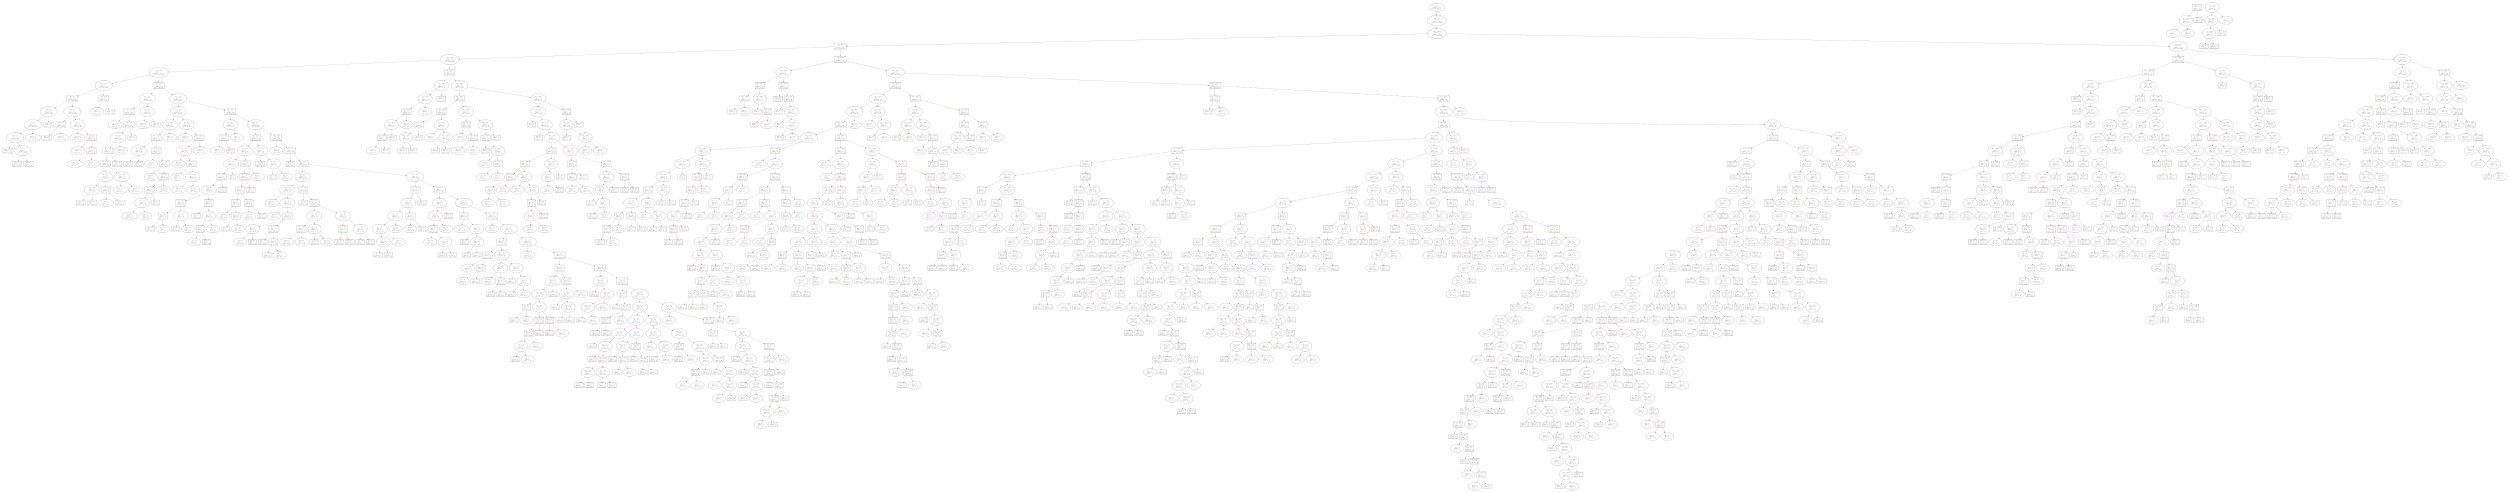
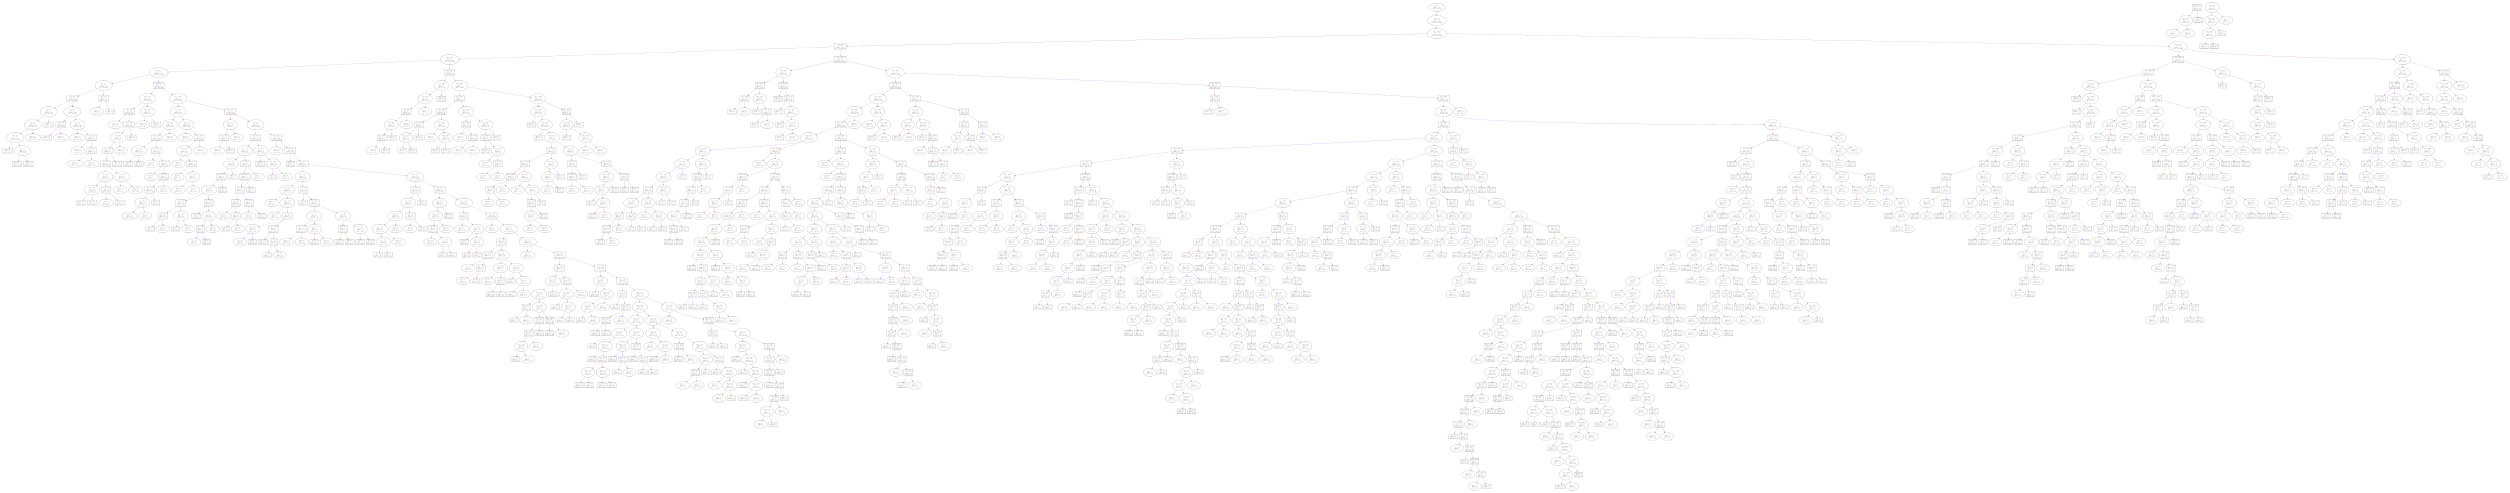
none -> (1589, 294)
